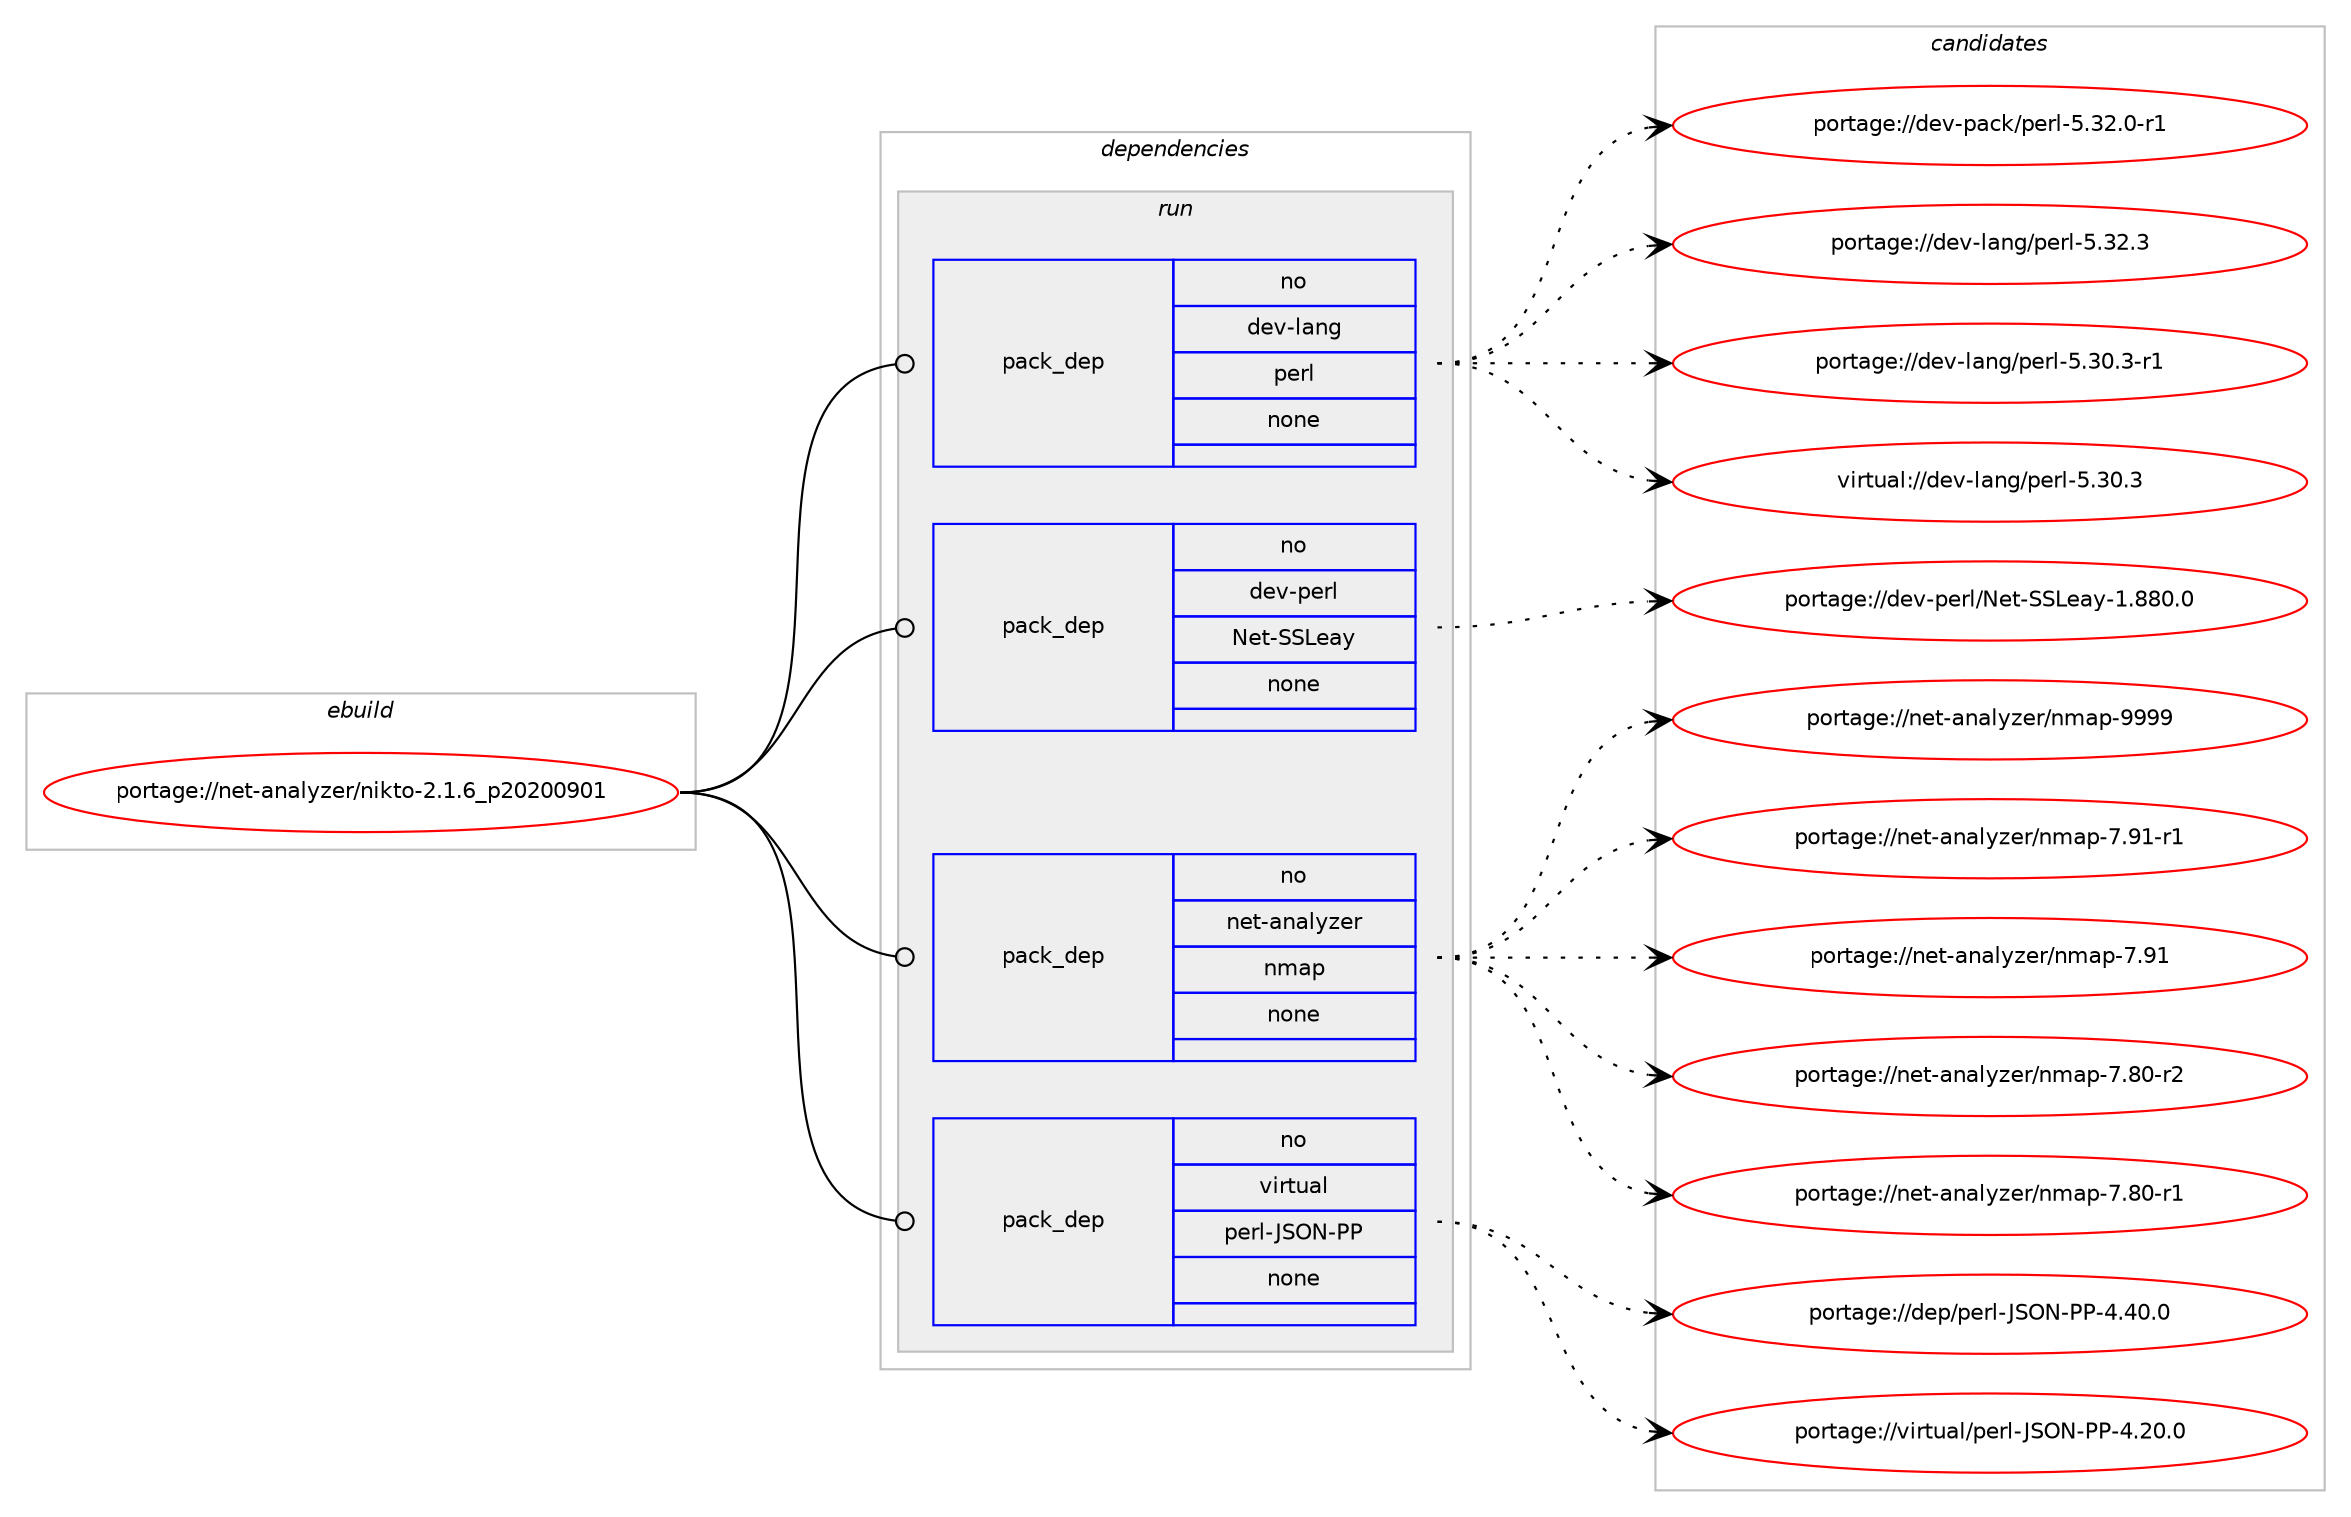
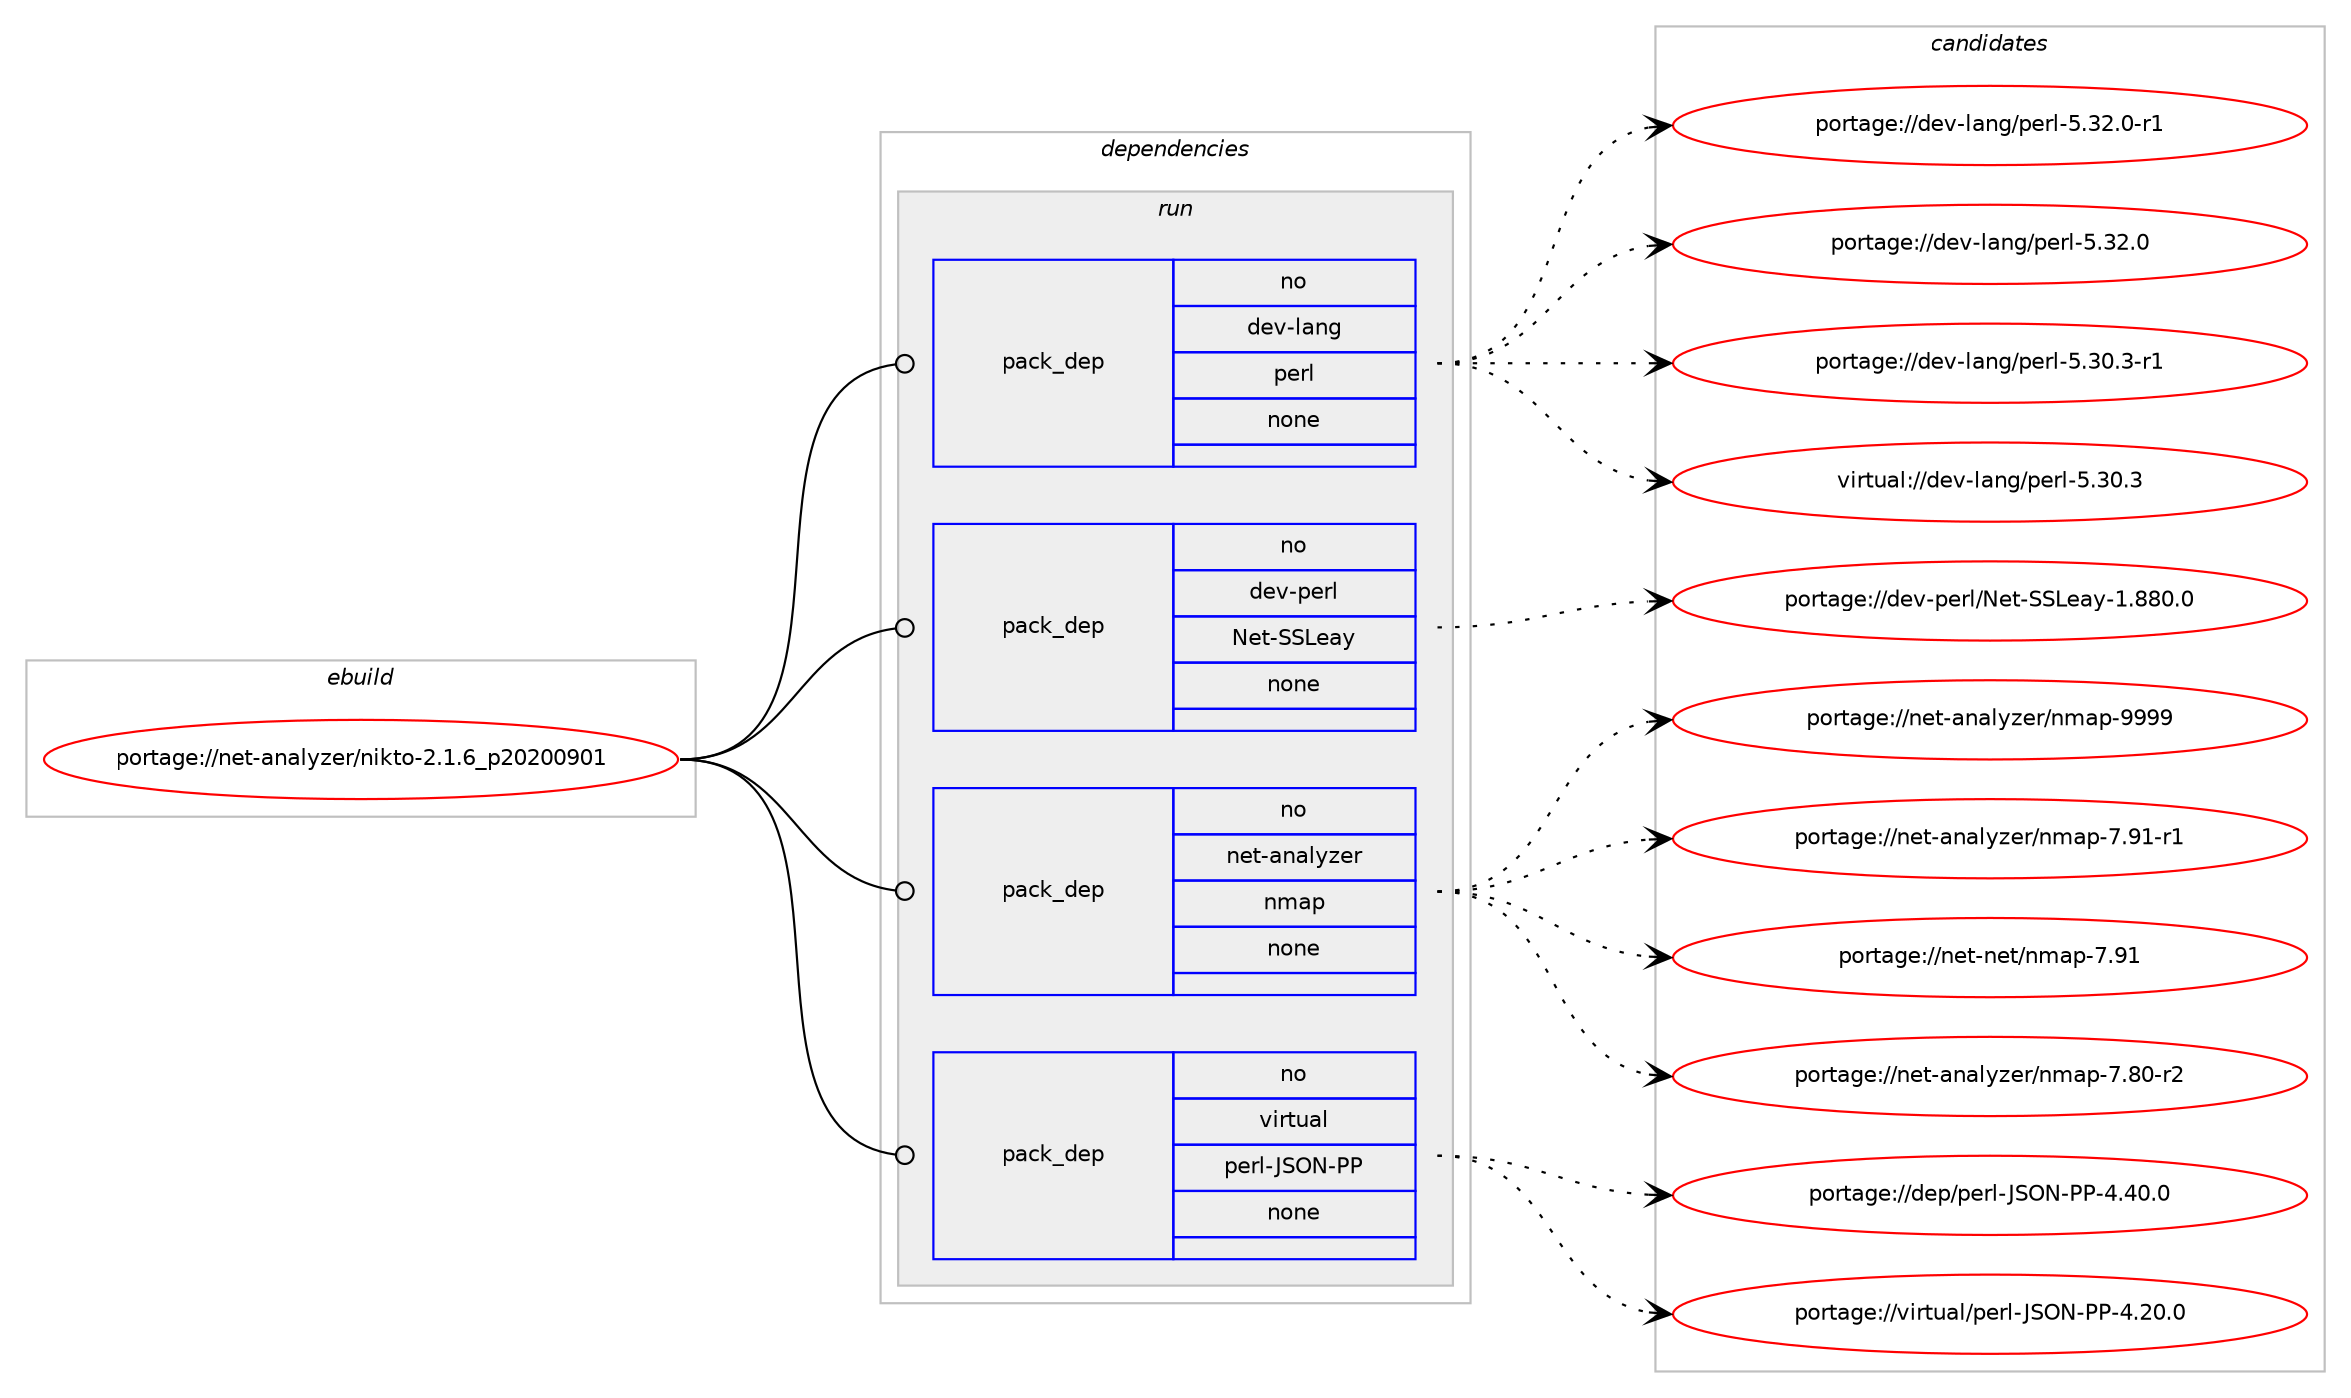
(1990, 125) -> (1990, 125)
(1990, 244) -> (1990, 244)
(1990, 958) -> (1990, 958)
(1990, 1195) -> none
